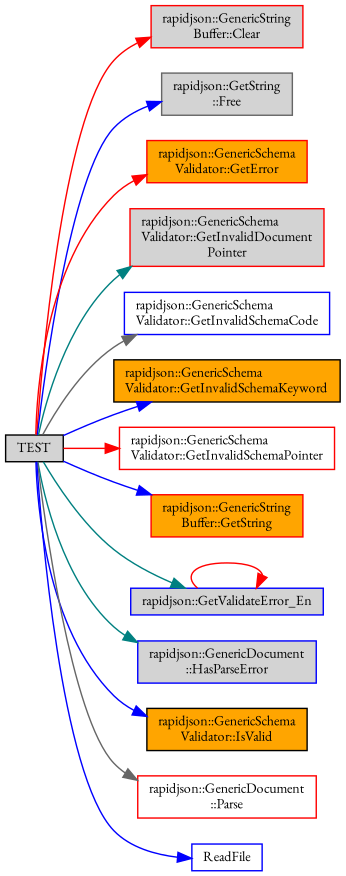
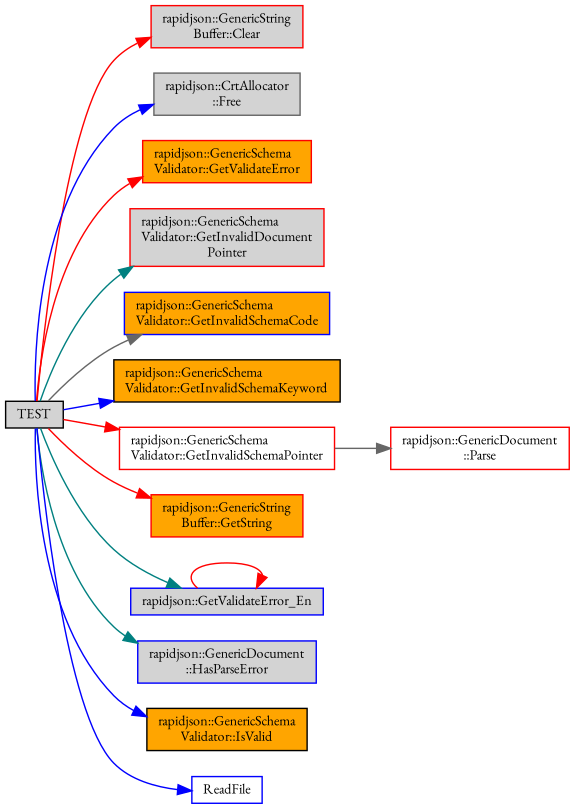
(227, 94) -> (227, 94)
(227, 162) -> (227, 162)
(227, 313) -> (227, 313)
(100, 477) -> (89, 466)
(69, 648) -> (356, 448)
